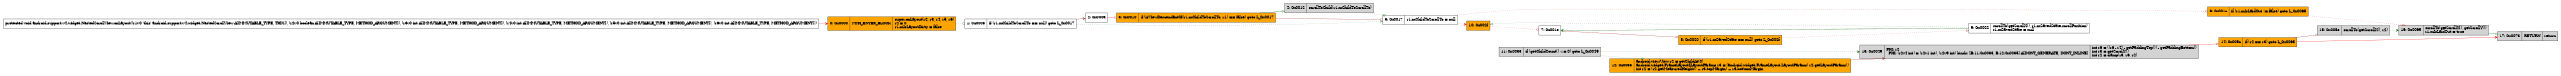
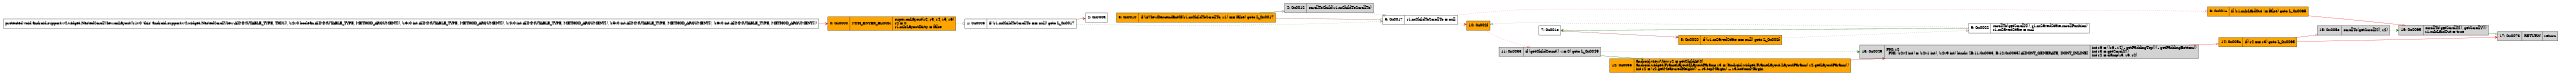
(1111, 18) -> none
(2356, 20) -> (2356, 20)
(1513, 28) -> (1506, 40)
(1618, 34) -> (1618, 34)
(1621, 57) -> (1621, 57)
